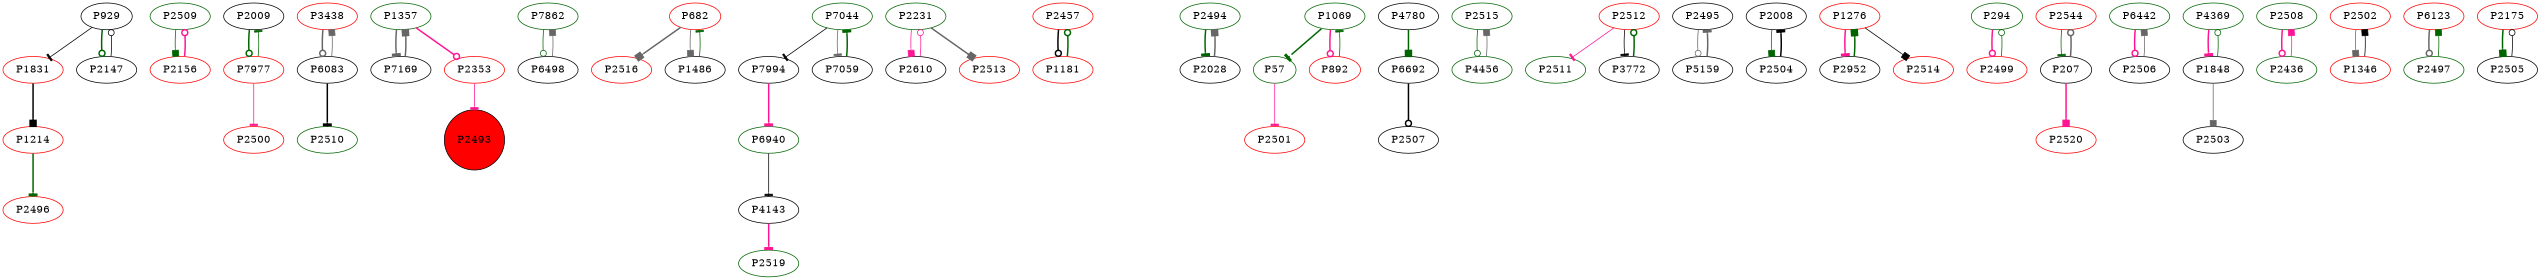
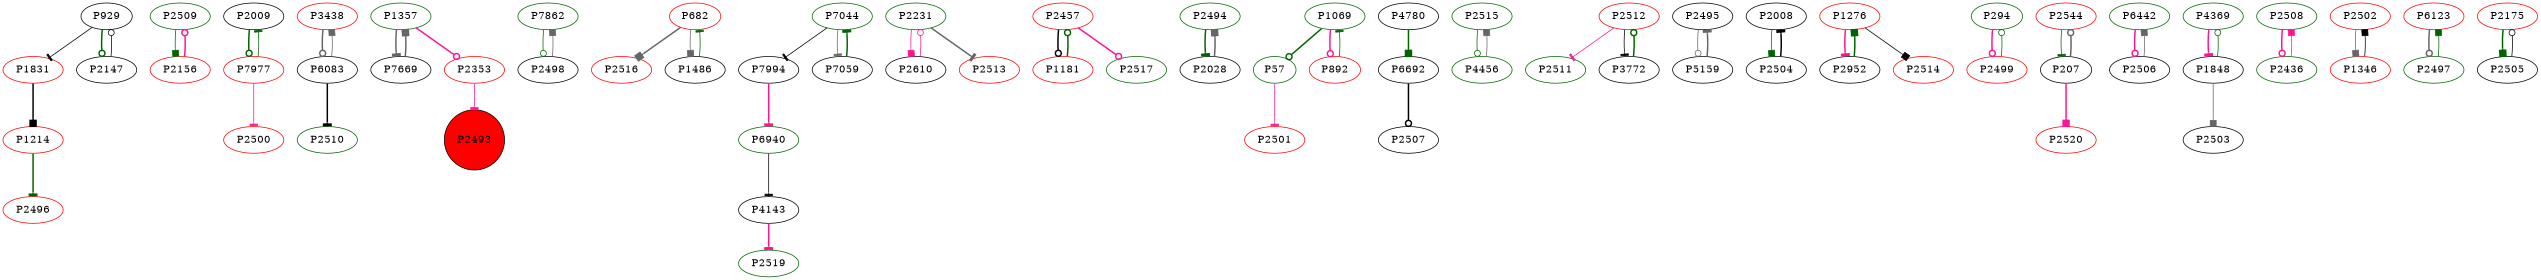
(951, 42) -> (951, 42)
(1307, 42) -> (1307, 42)
(401, 70) -> (401, 70)
(548, 70) -> (548, 70)
none -> (1137, 70)
